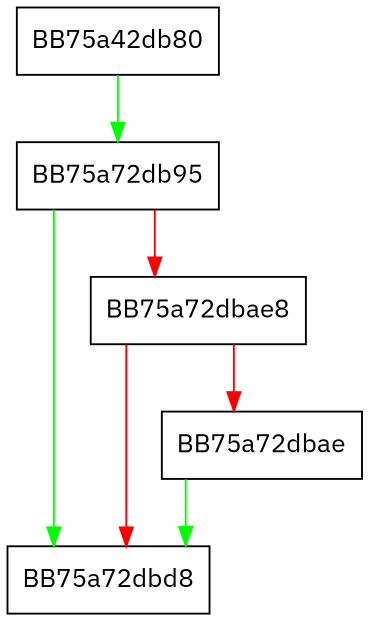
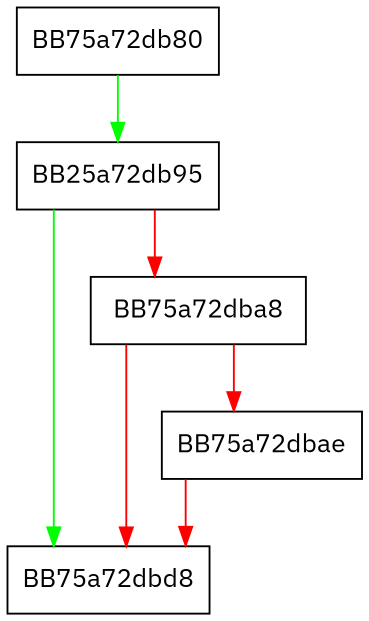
(118, 41) -> (118, 41)
(118, 176) -> (118, 176)
(198, 311) -> (198, 311)
(186, 503) -> (186, 503)
